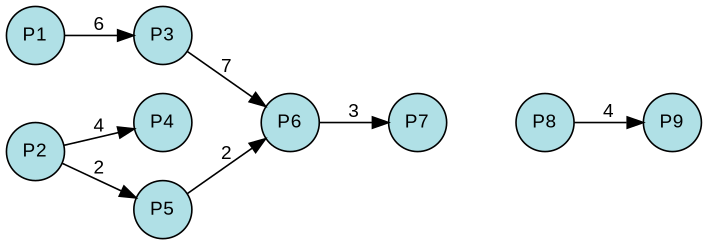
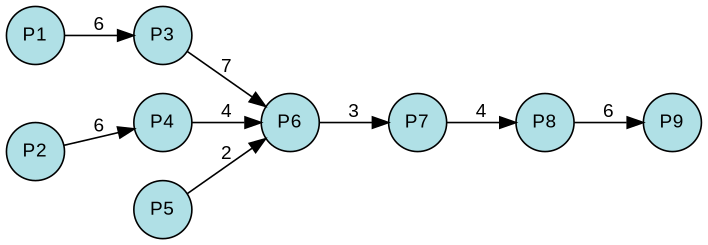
(609, 112) -> (609, 112)
none -> (218, 123)
none -> (473, 123)
(99, 127) -> (99, 127)
(92, 177) -> none
